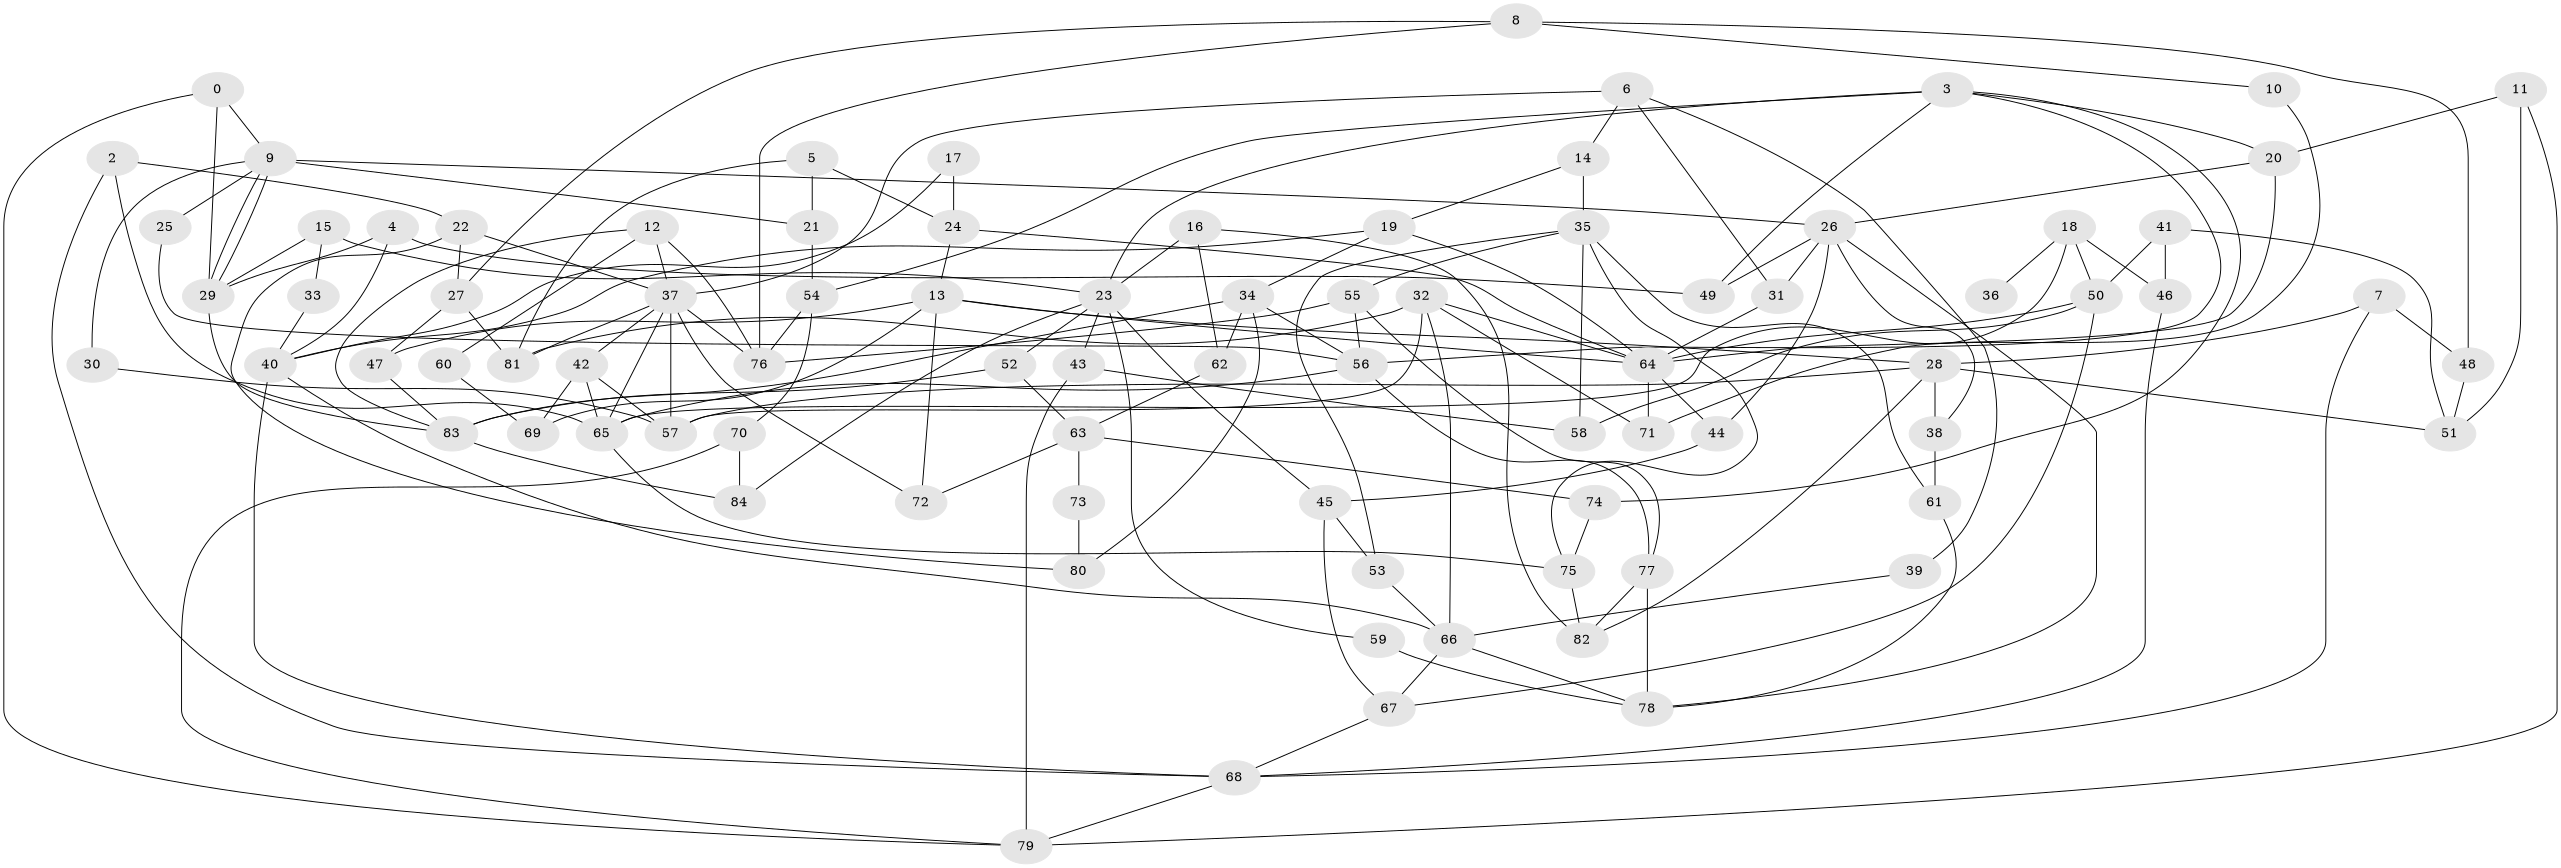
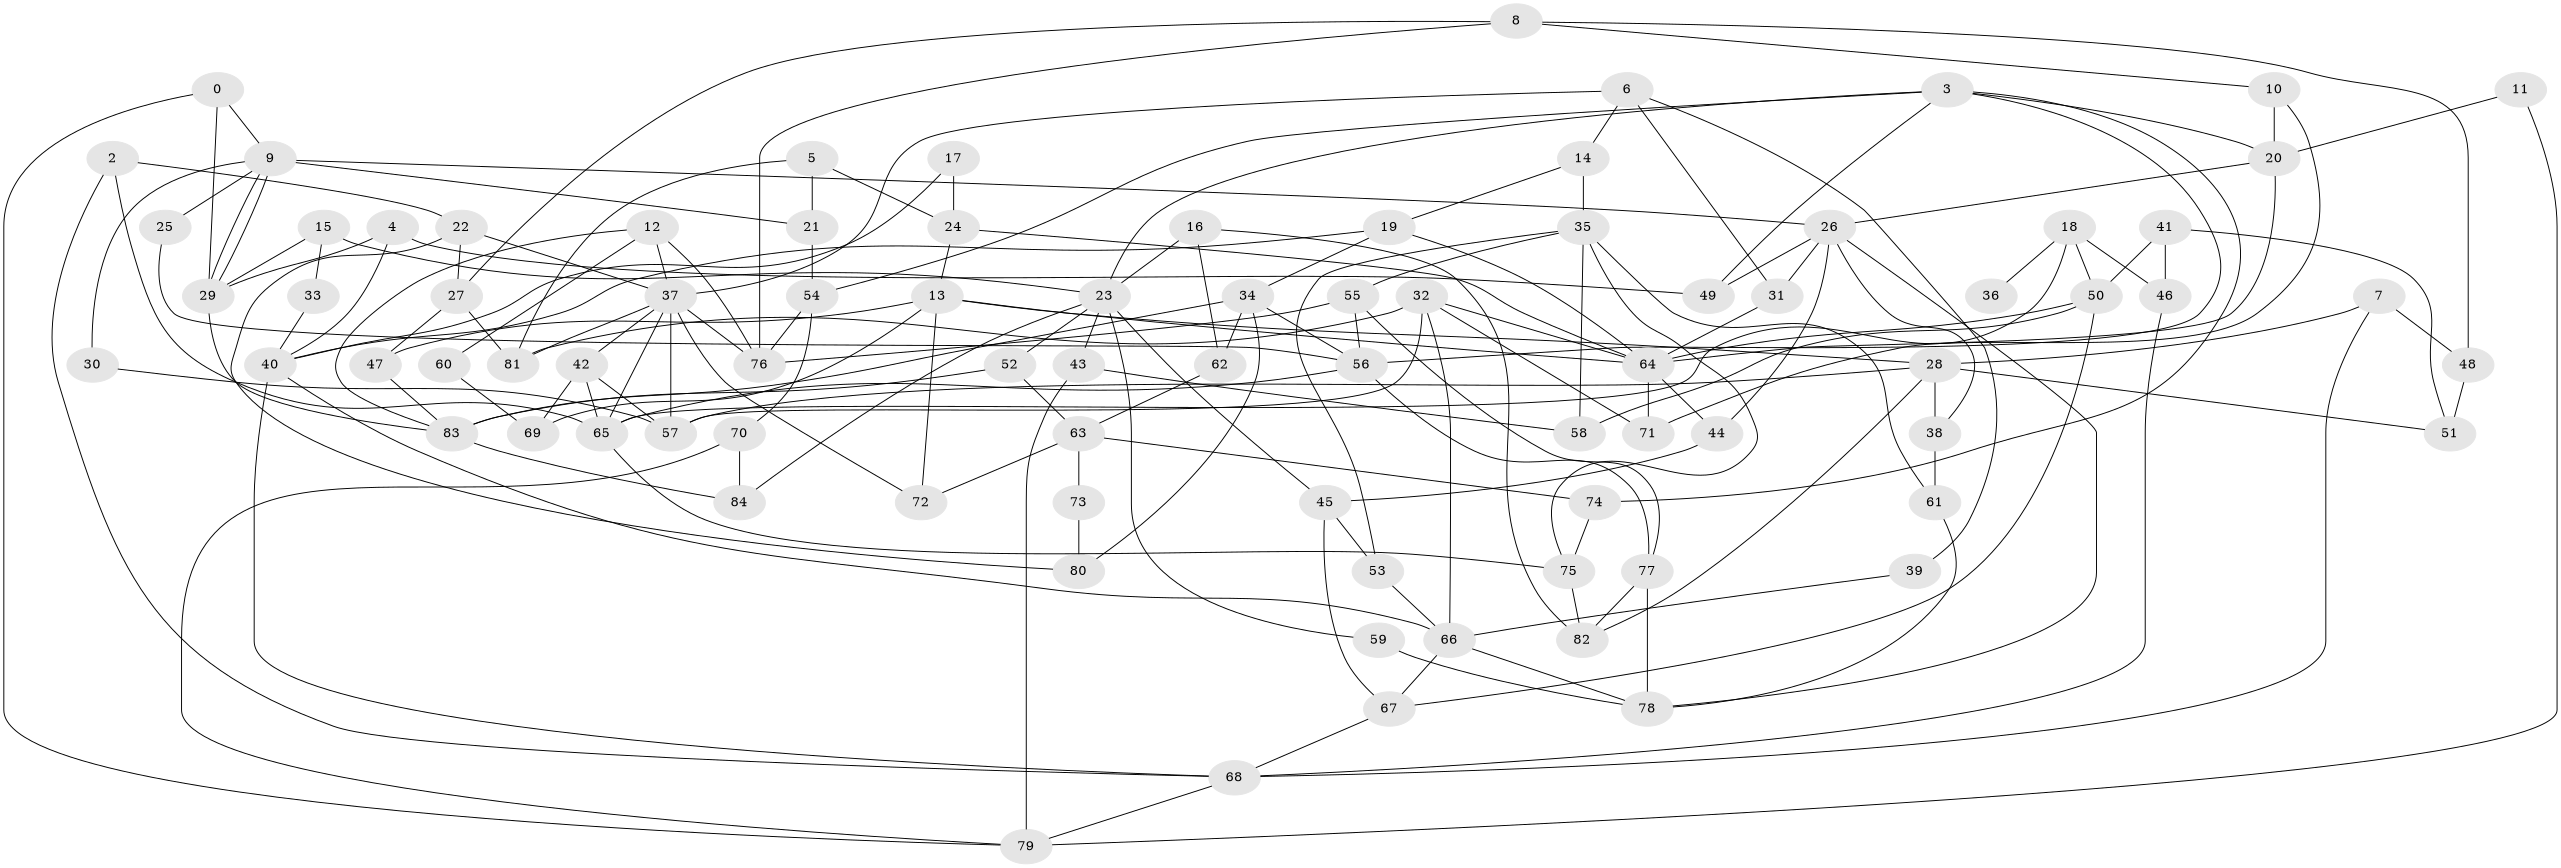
none -> (2274, 124)
(2521, 273) -> none
